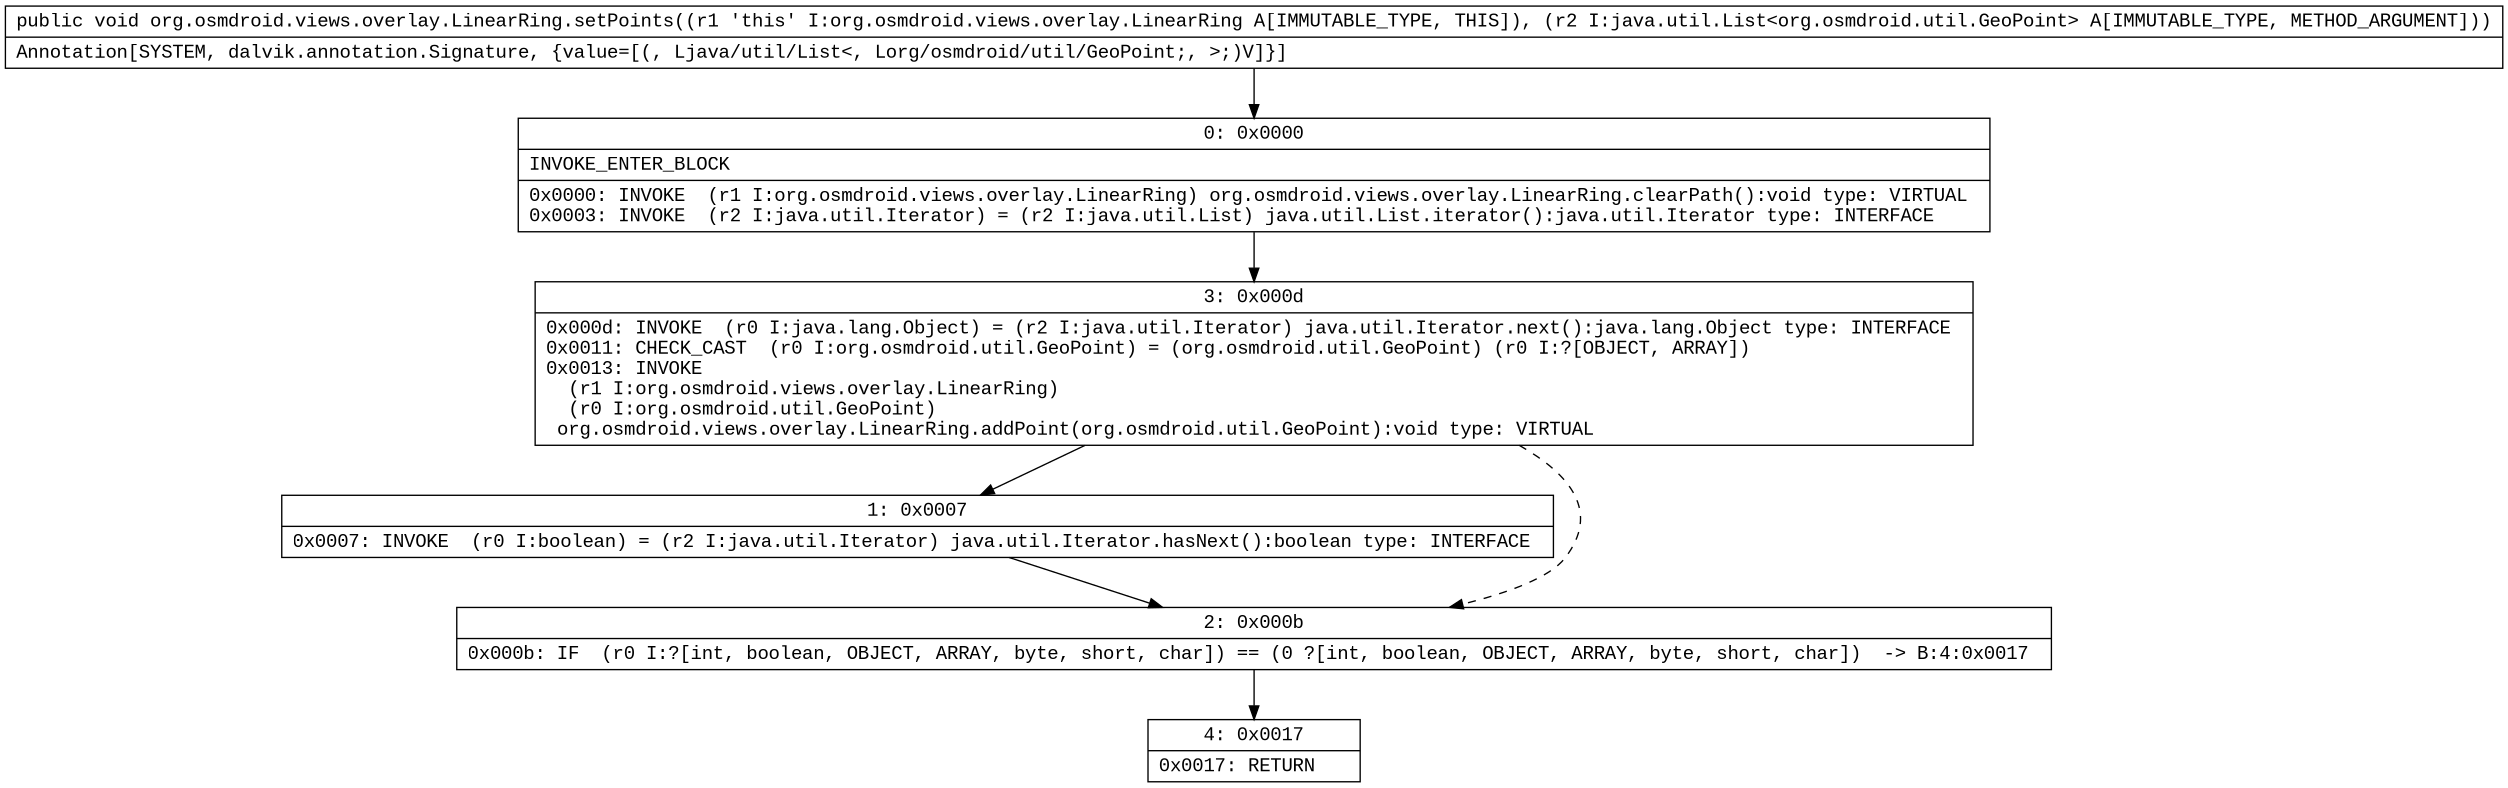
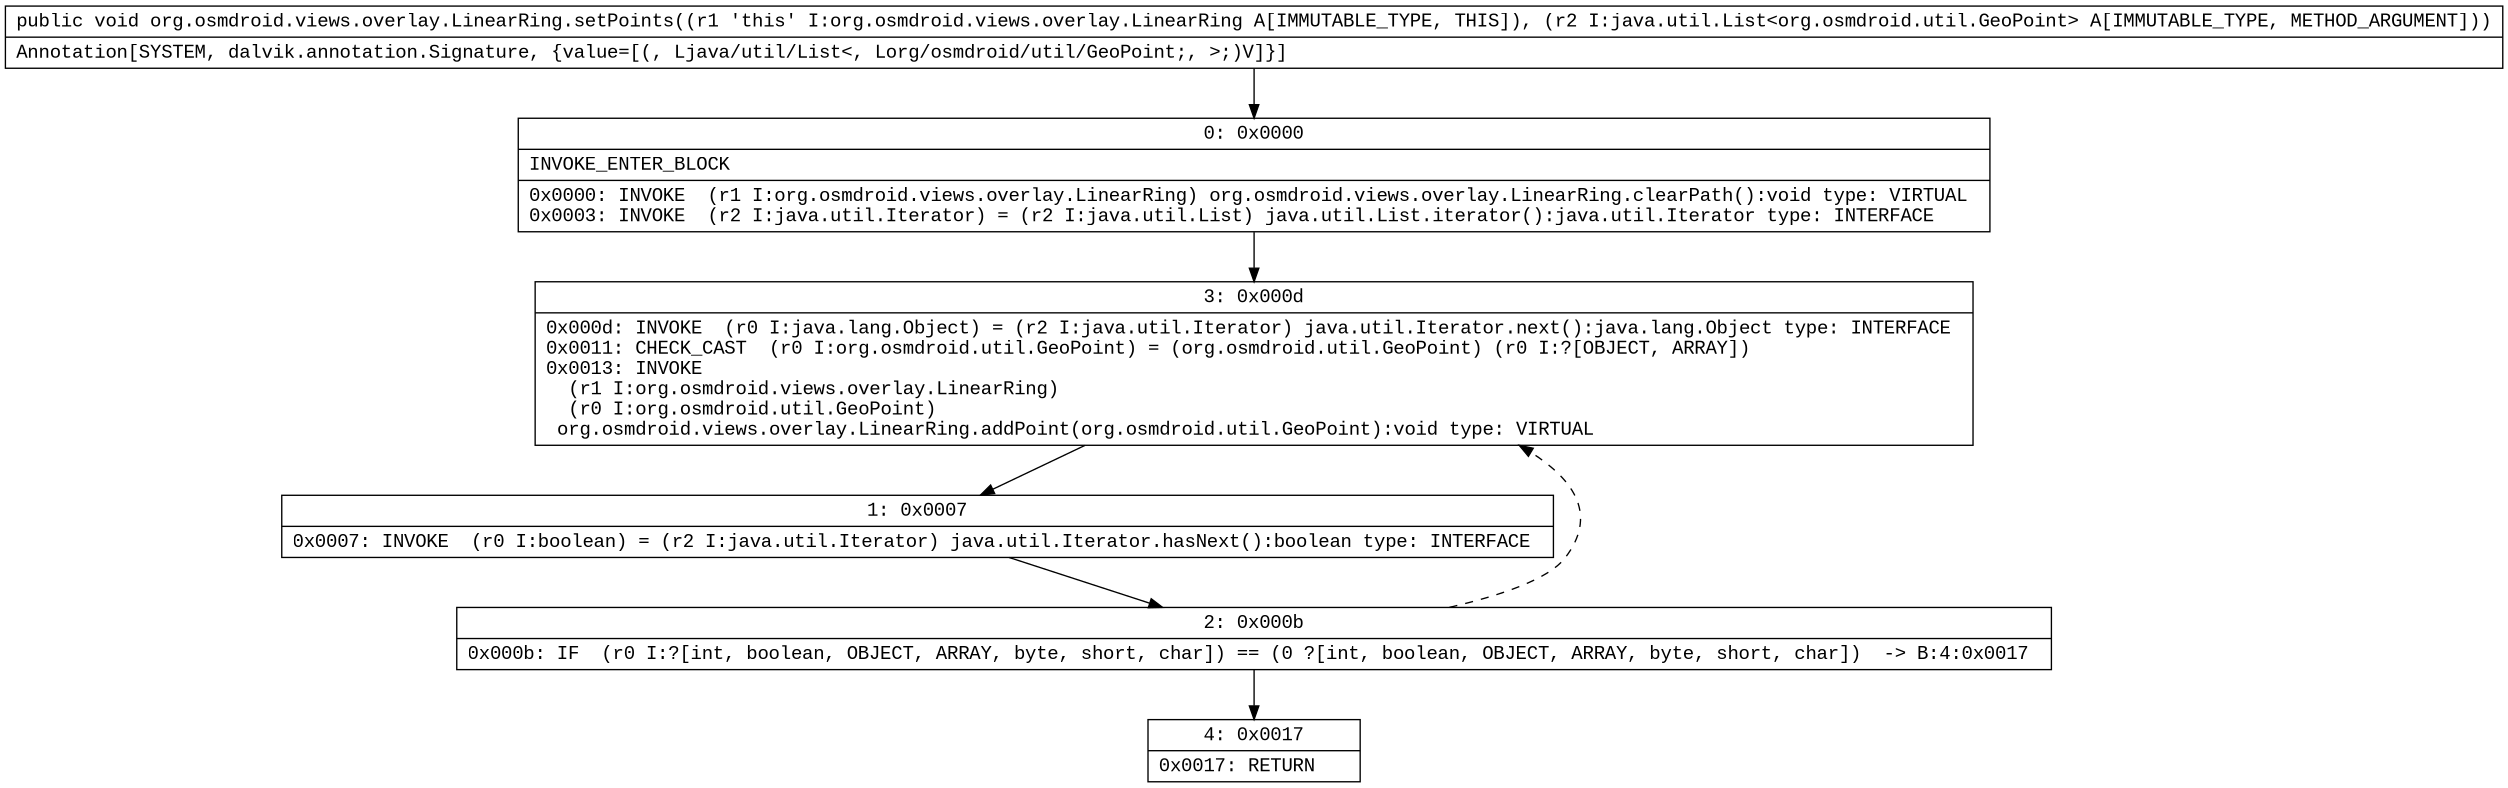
(1573, 546) -> (1565, 557)
